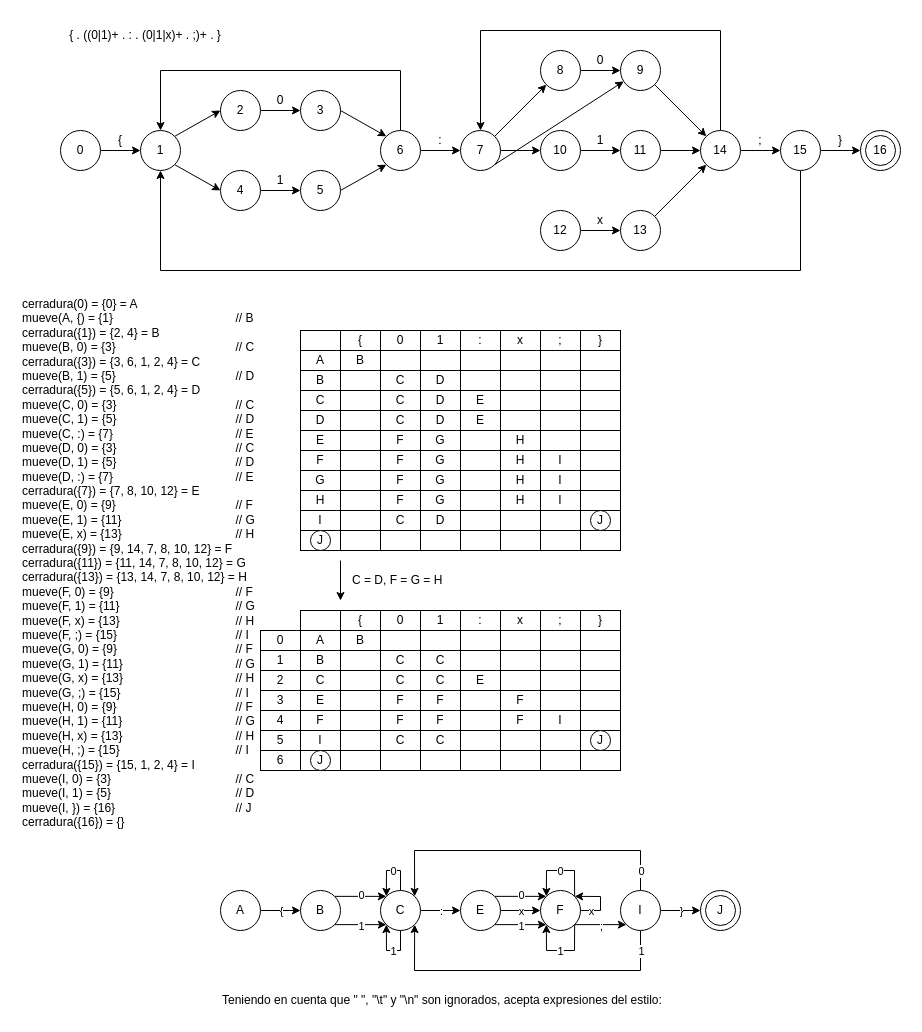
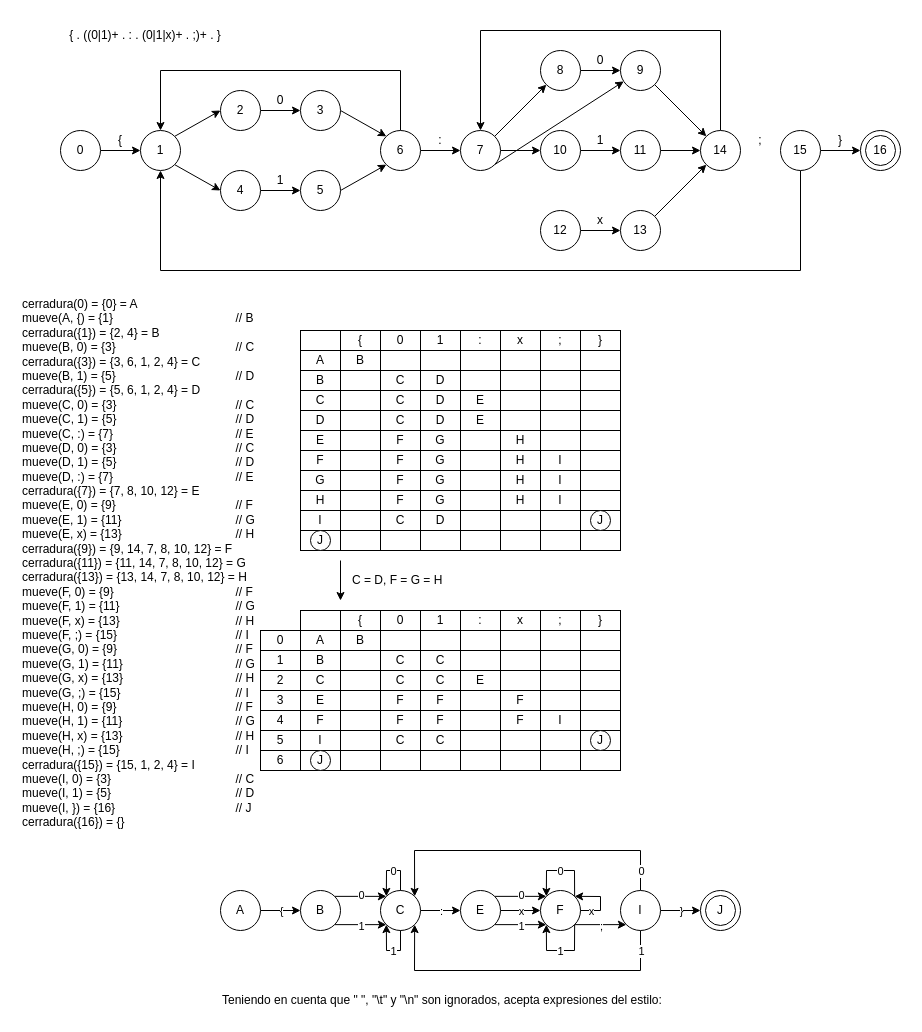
(757, 151) -> none
